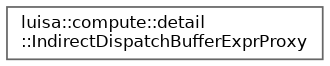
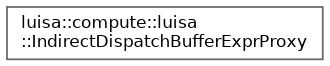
(165, 33) -> (165, 33)
